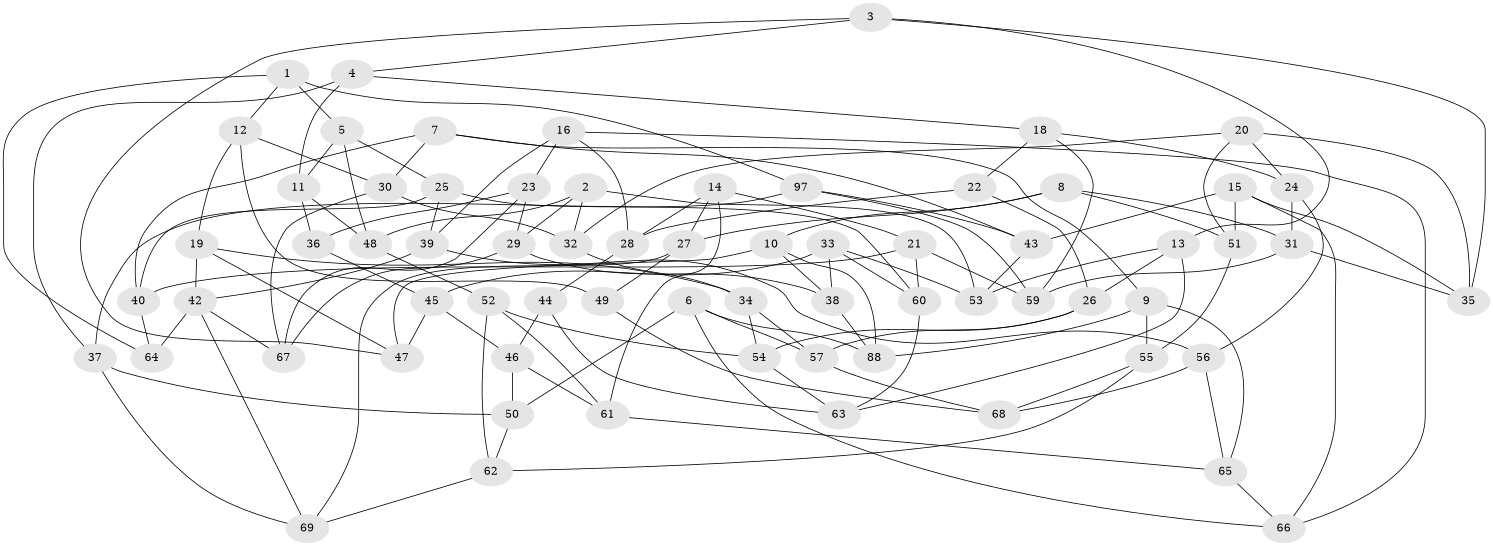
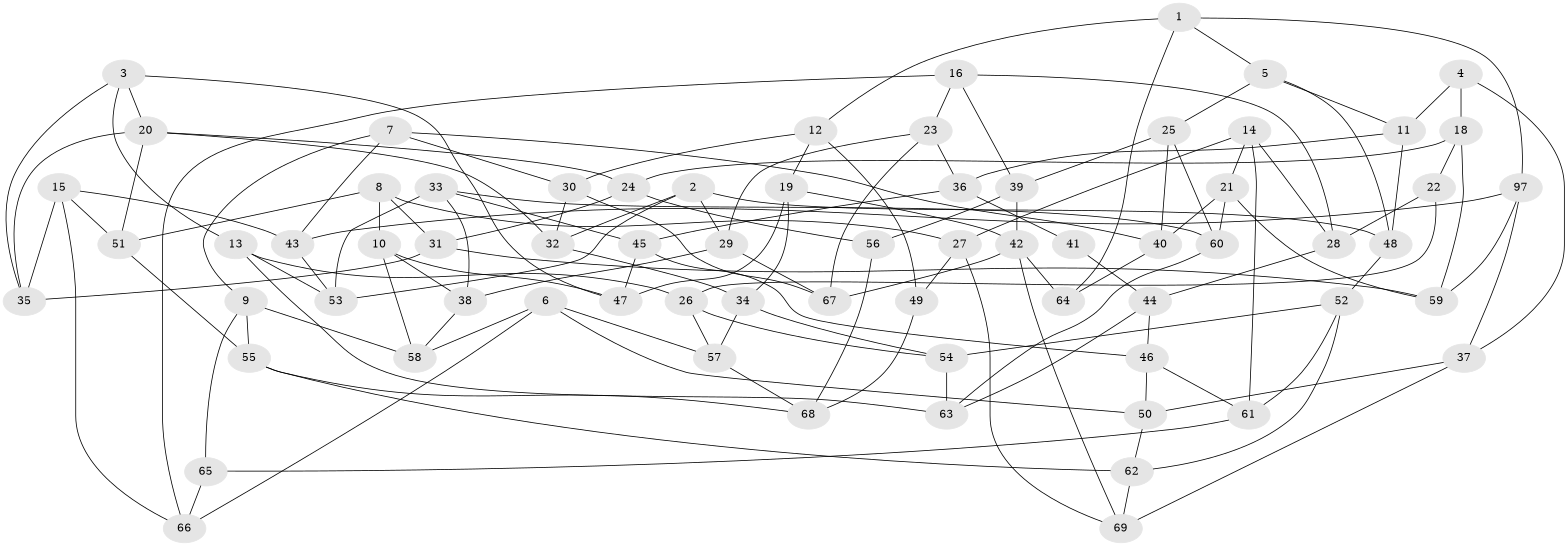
(612, 46) -> (135, 103)
none -> (1074, 245)
(875, 358) -> (415, 358)
(1215, 415) -> none
